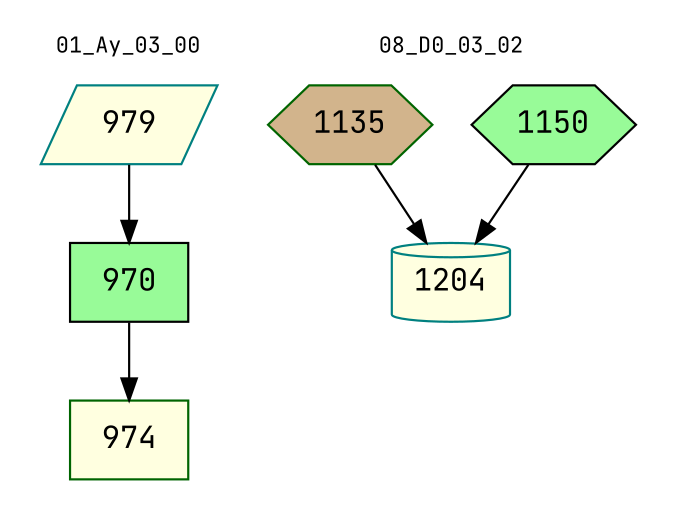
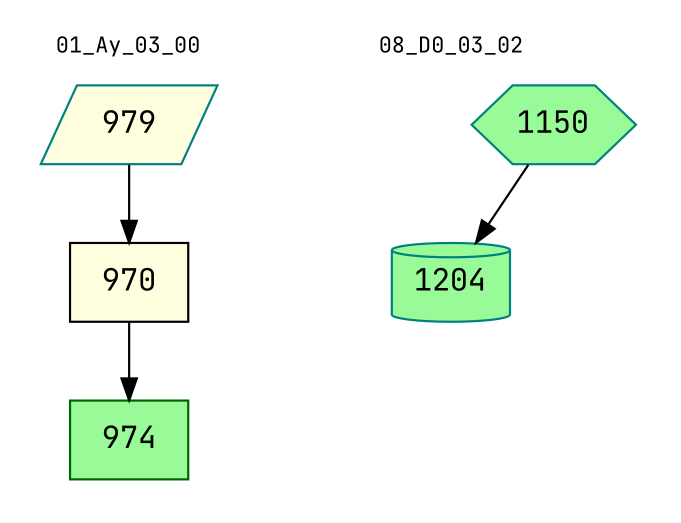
(350, 125) -> none
(554, 125) -> (554, 125)
(129, 282) -> (129, 282)
(451, 282) -> (451, 282)
(129, 440) -> (129, 440)
